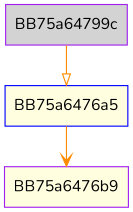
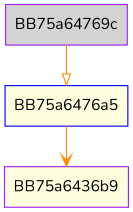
(66, 25) -> (66, 25)
(66, 187) -> (66, 187)
